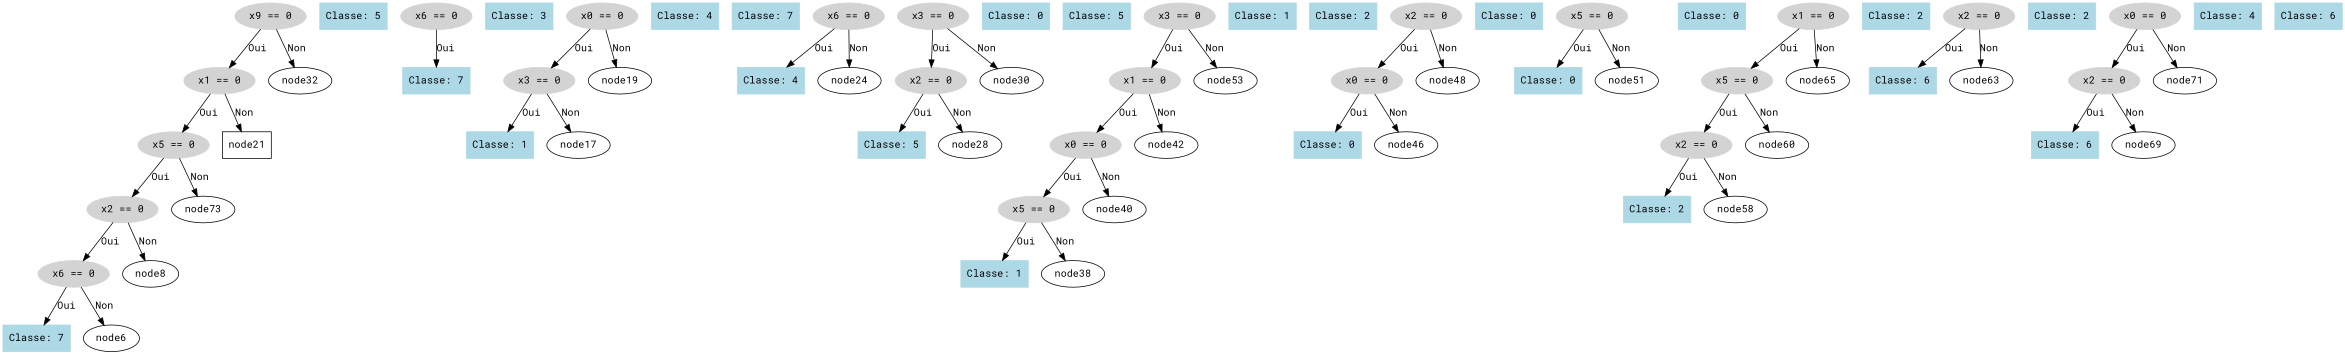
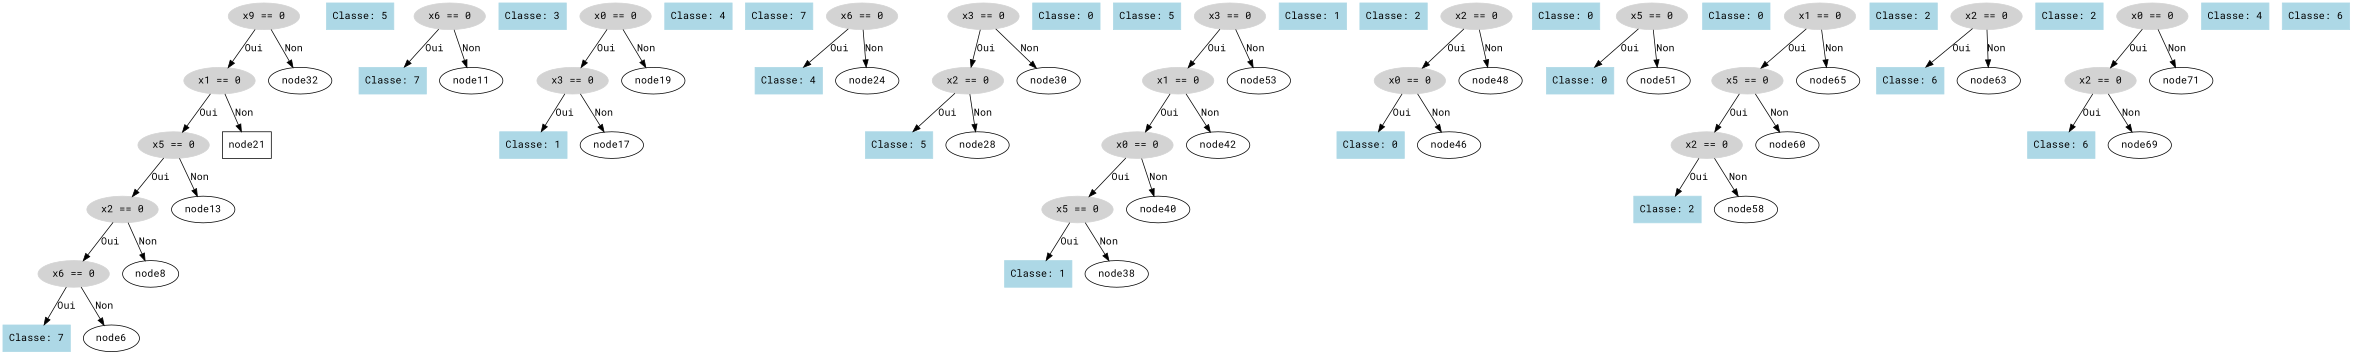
none -> (471, 81)
(203, 209) -> (203, 209)
